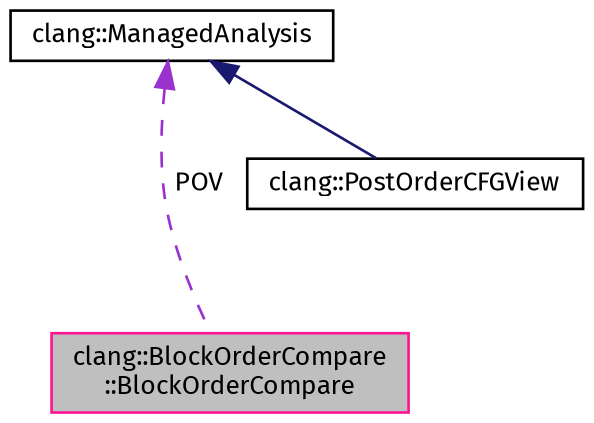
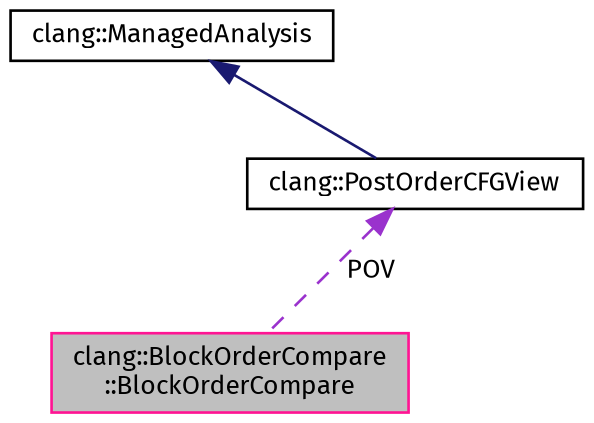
(168, 214) -> (321, 280)
